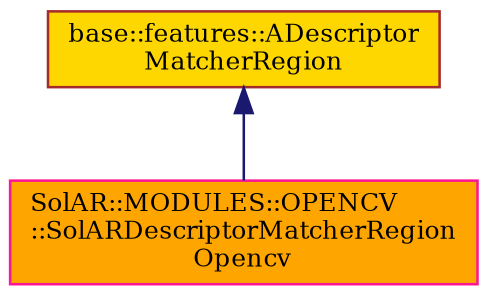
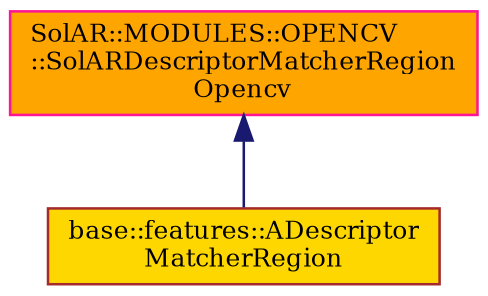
(244, 147) -> (244, 174)
